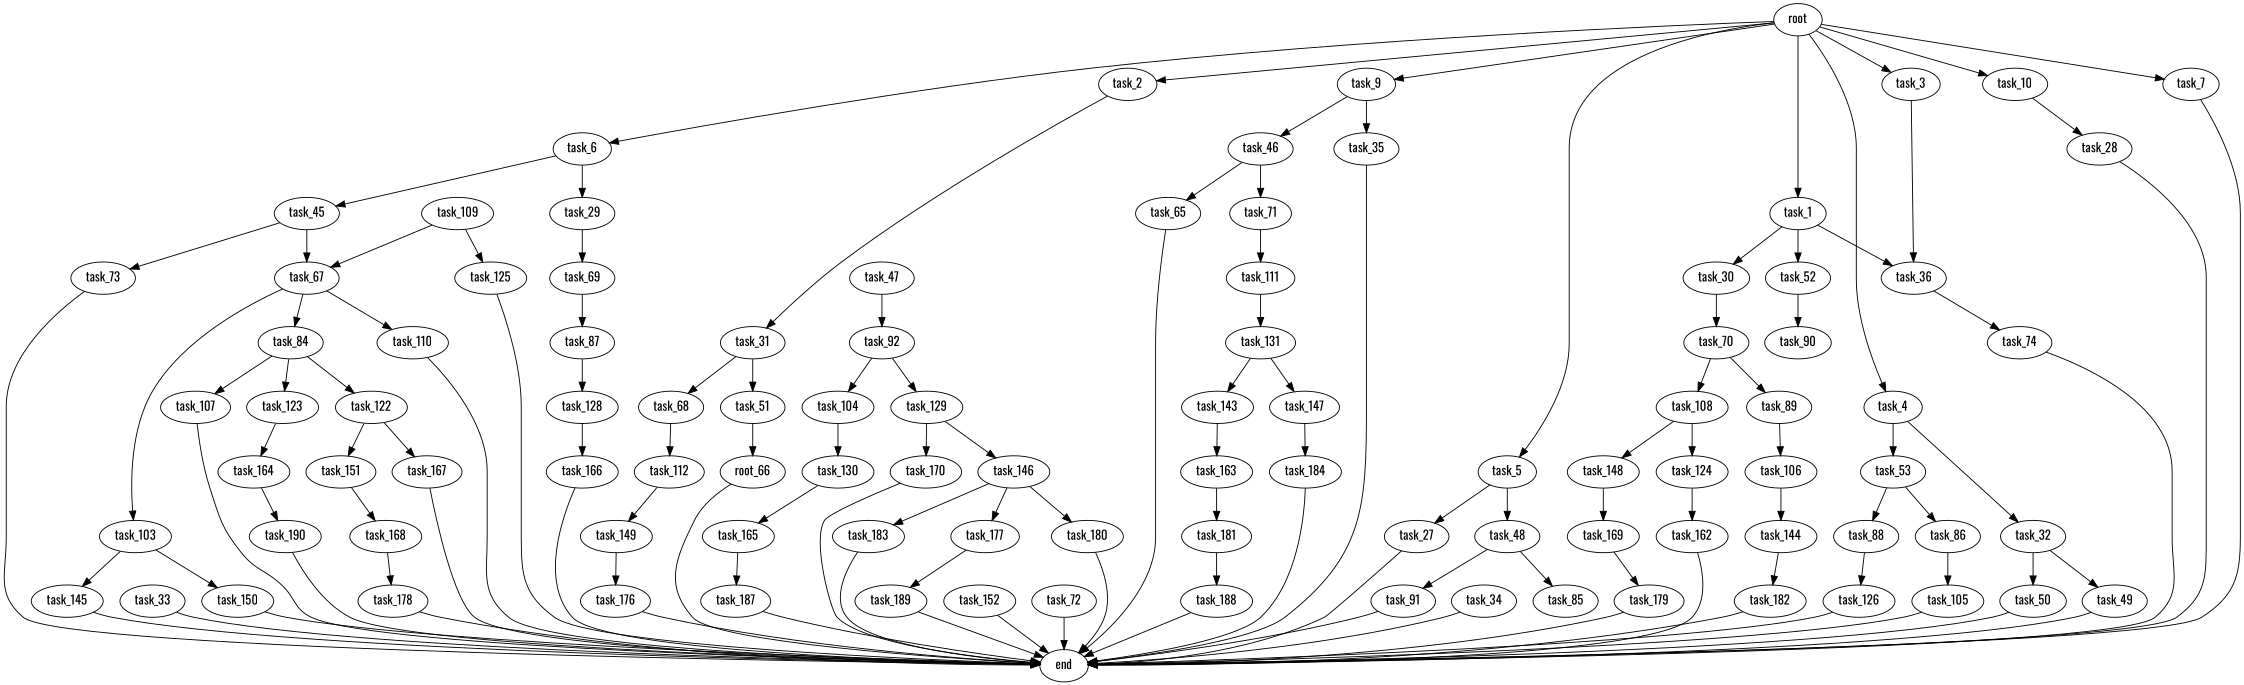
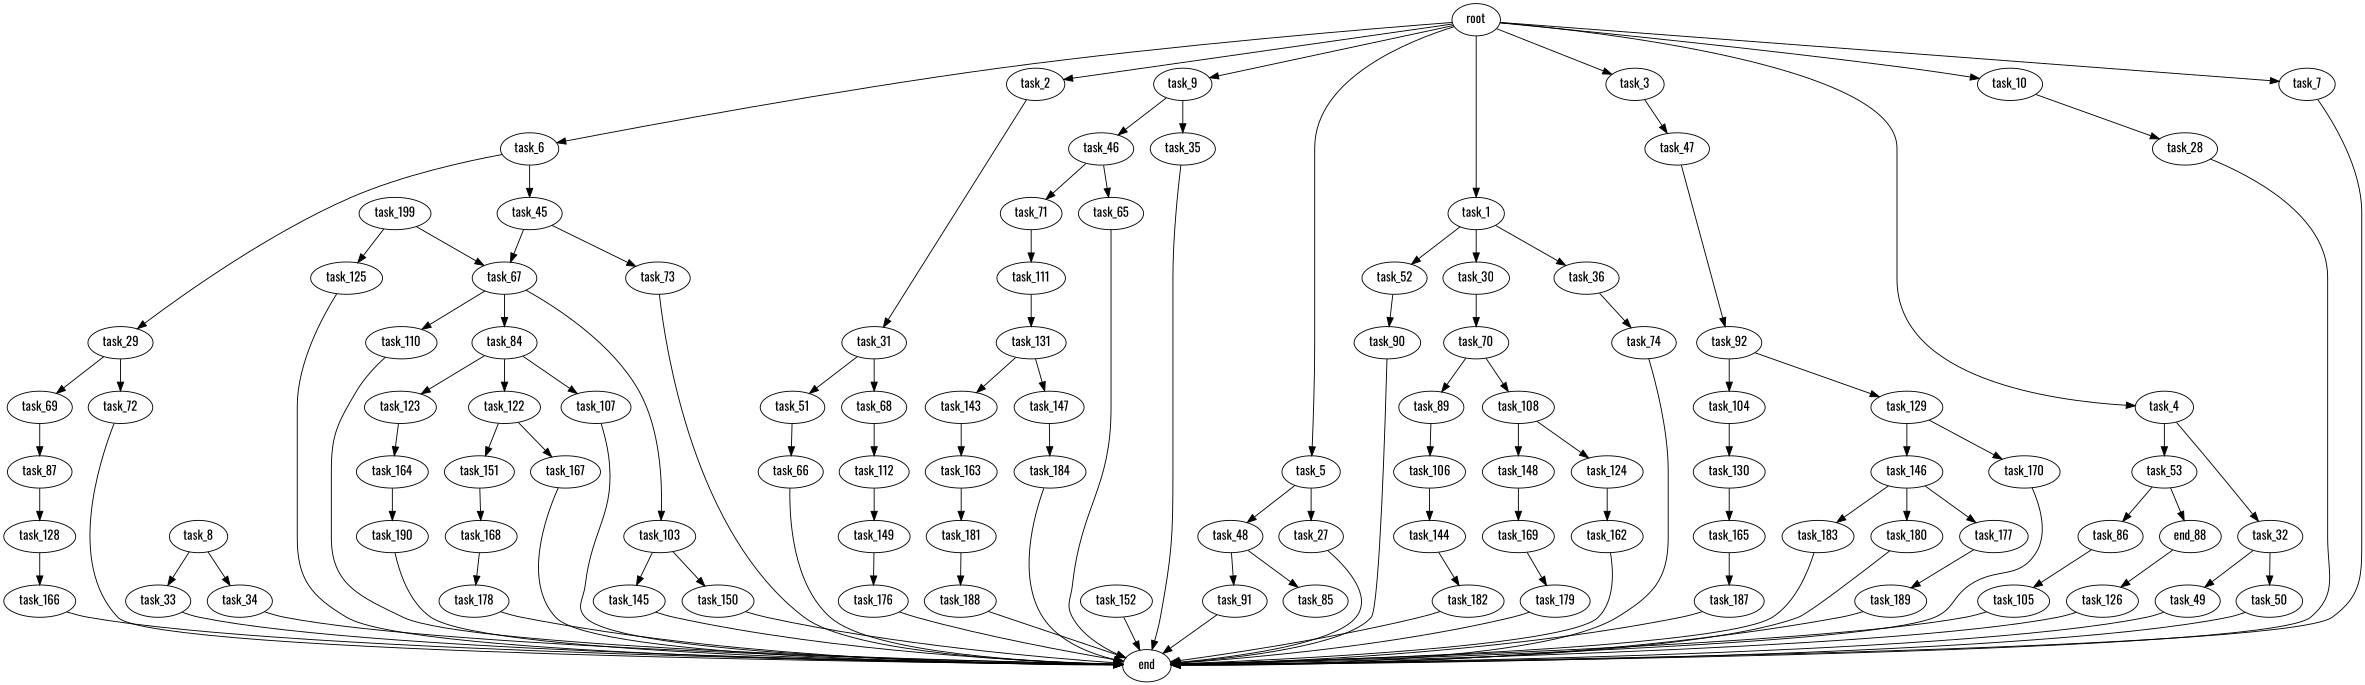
(1912, 177) -> (1653, 113)
(458, 214) -> (395, 214)
none -> (120, 371)
(753, 472) -> (791, 472)
none -> (199, 537)
(1866, 537) -> (2190, 537)
none -> (1376, 588)
